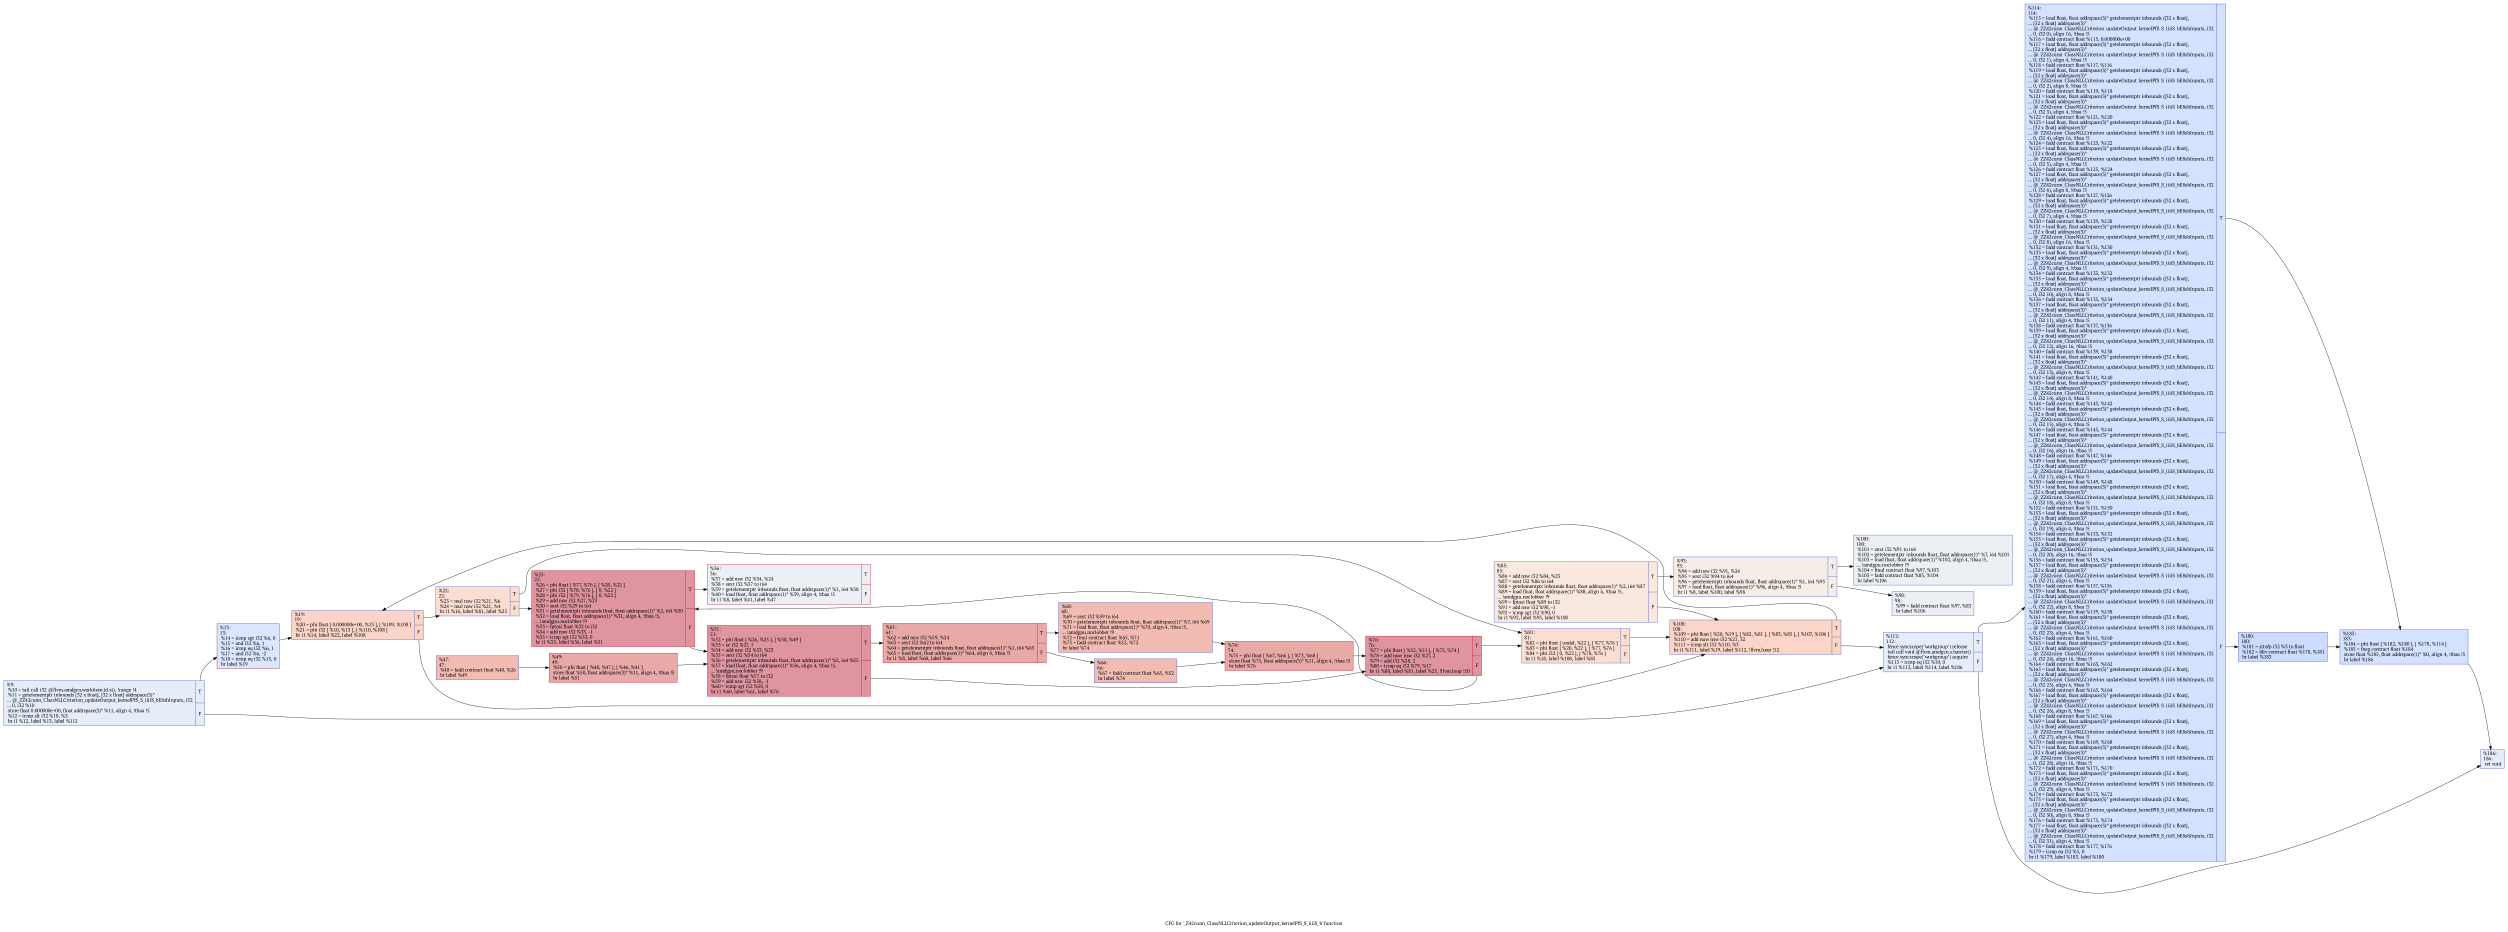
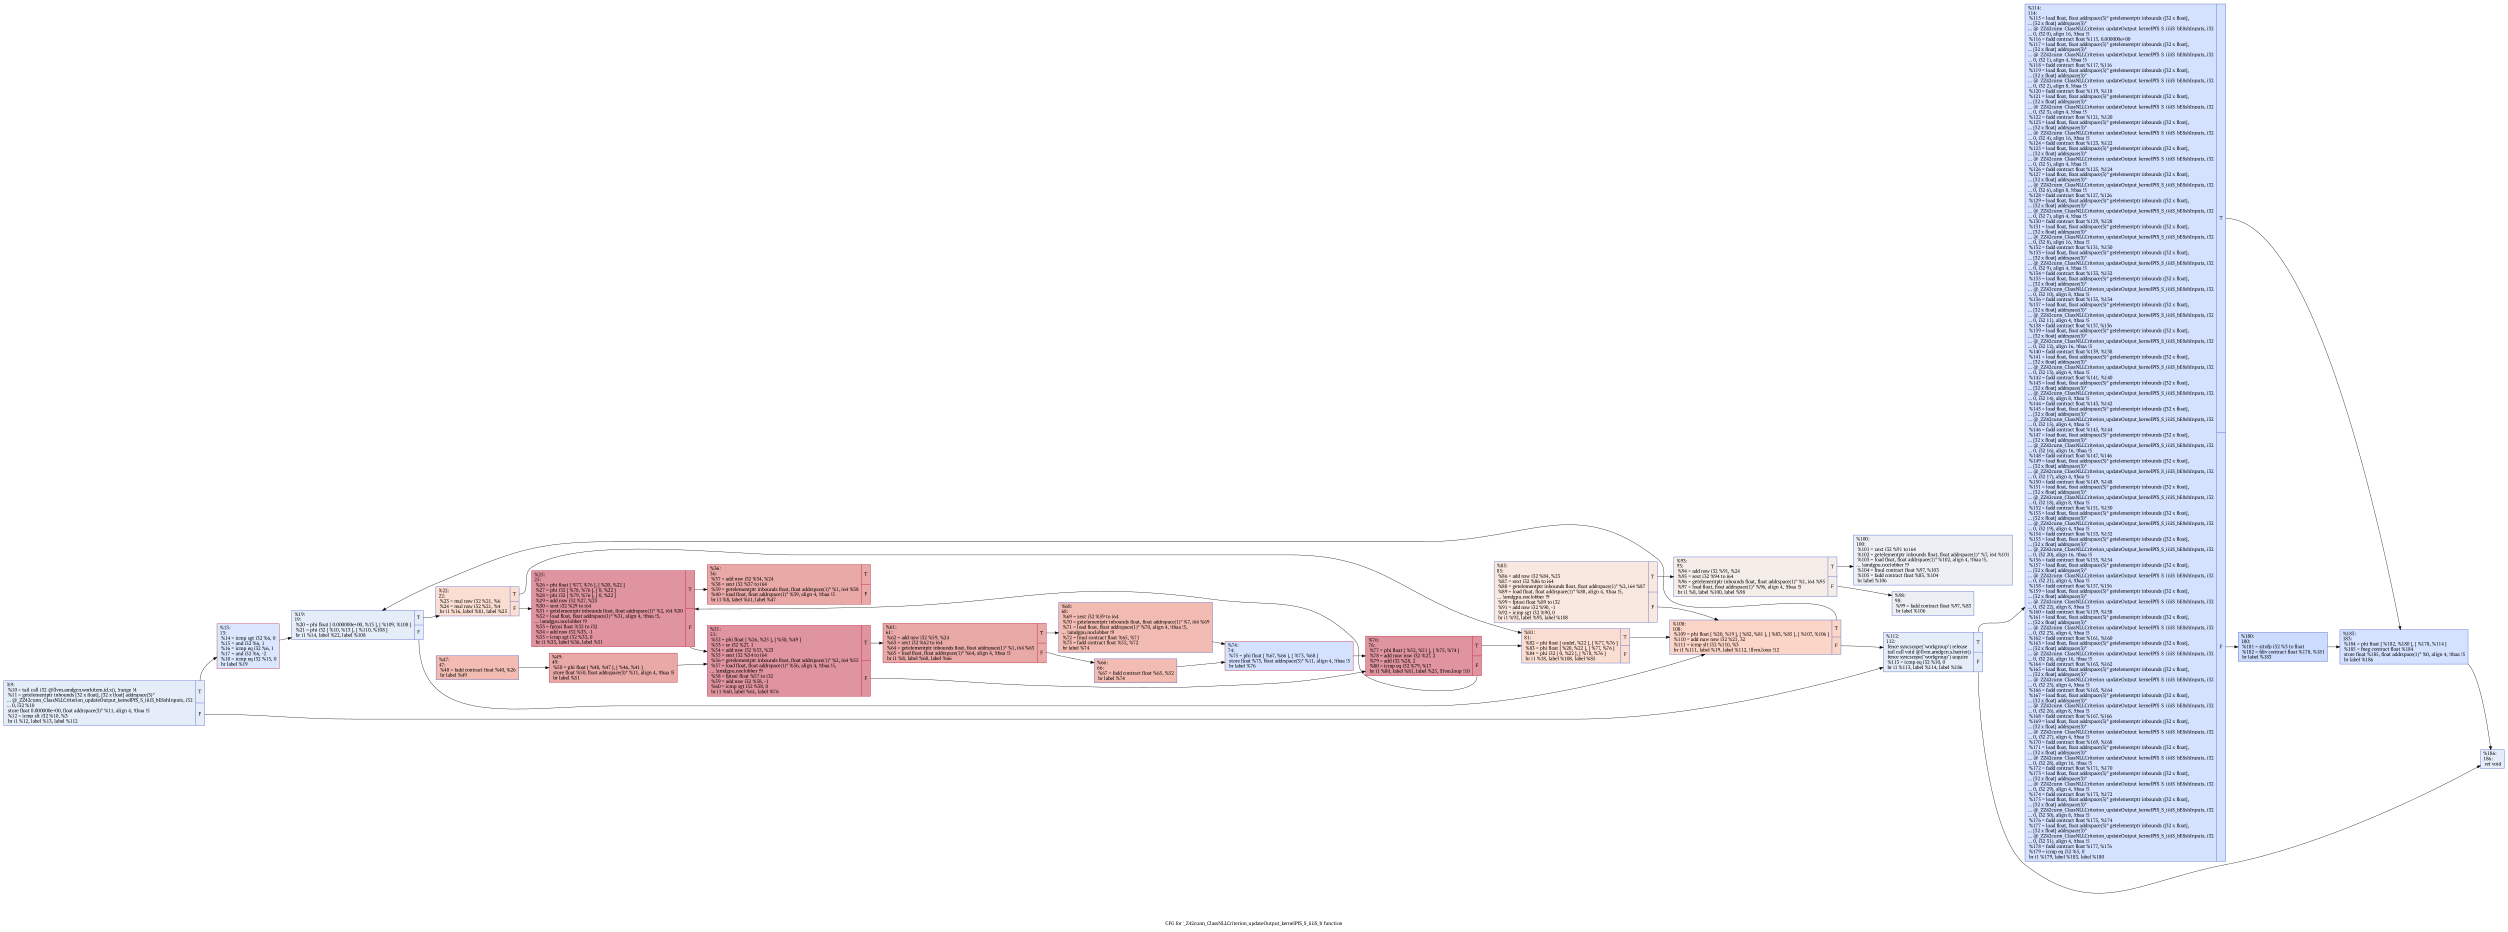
(789, 584) -> (789, 584)
(357, 625) -> (357, 625)
(1289, 656) -> (1289, 656)
